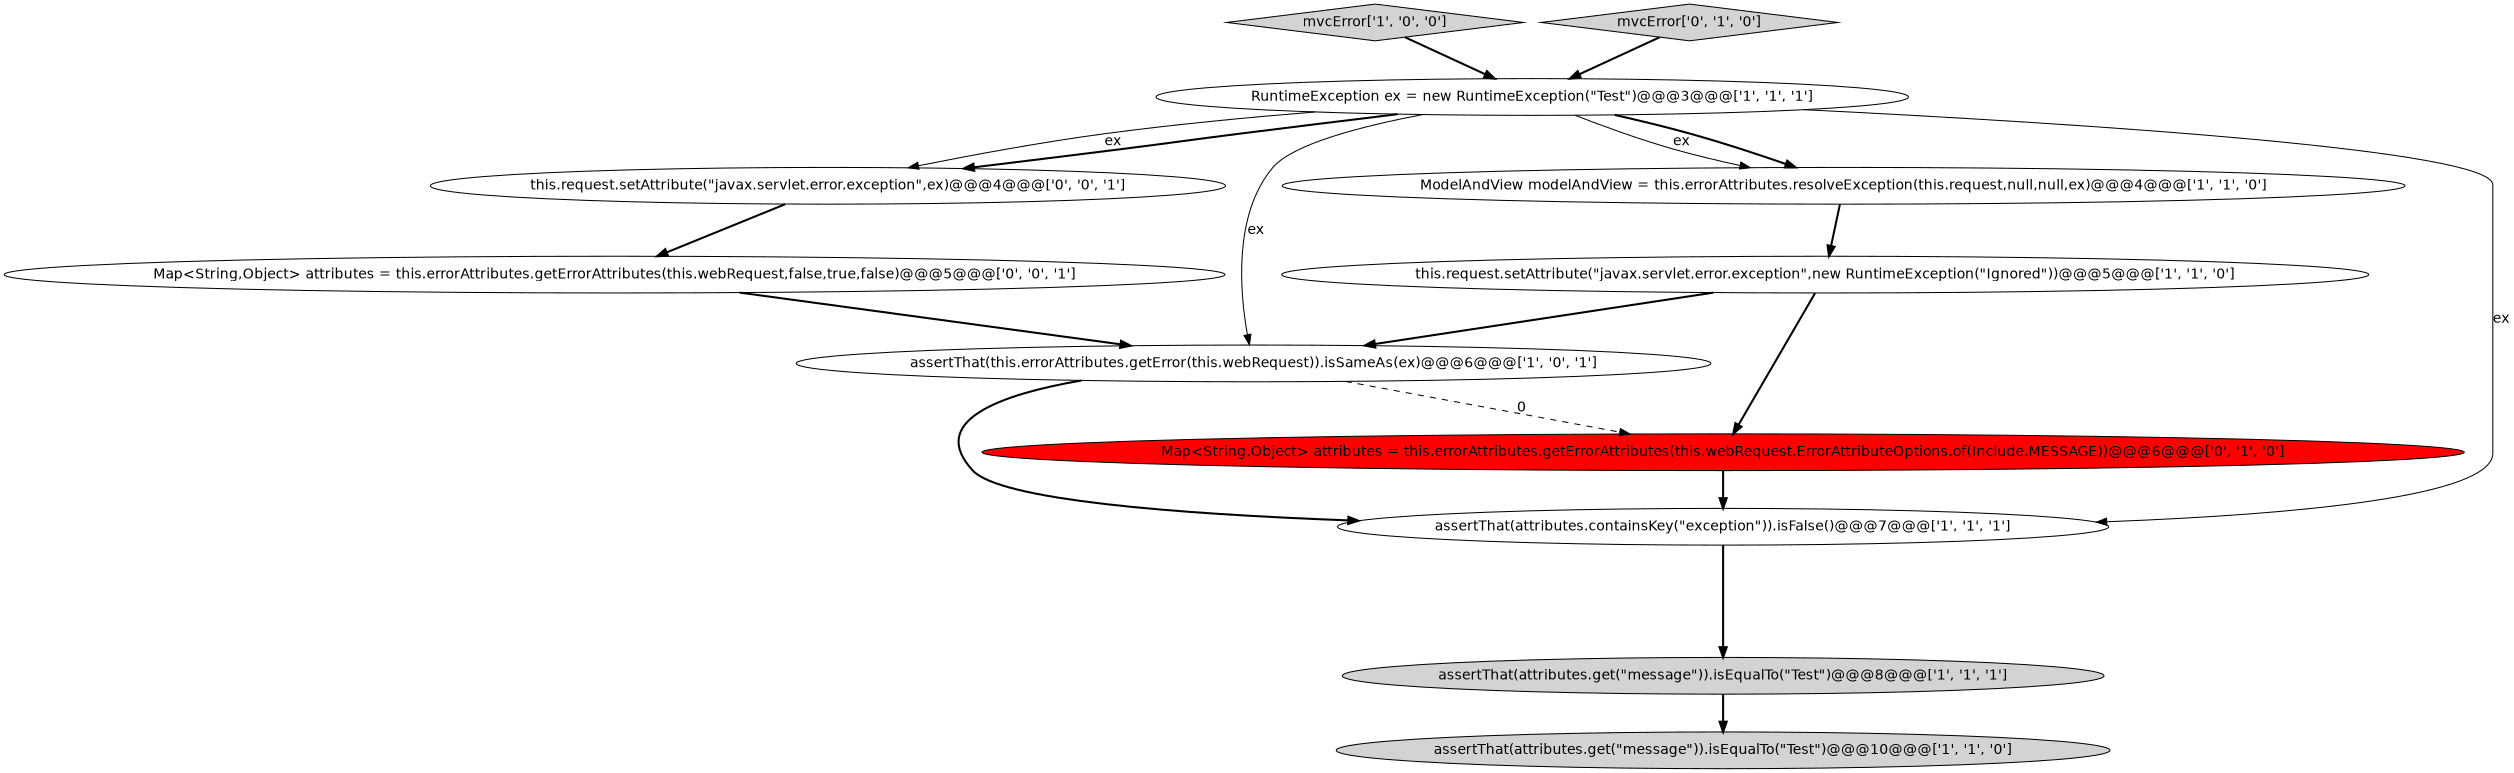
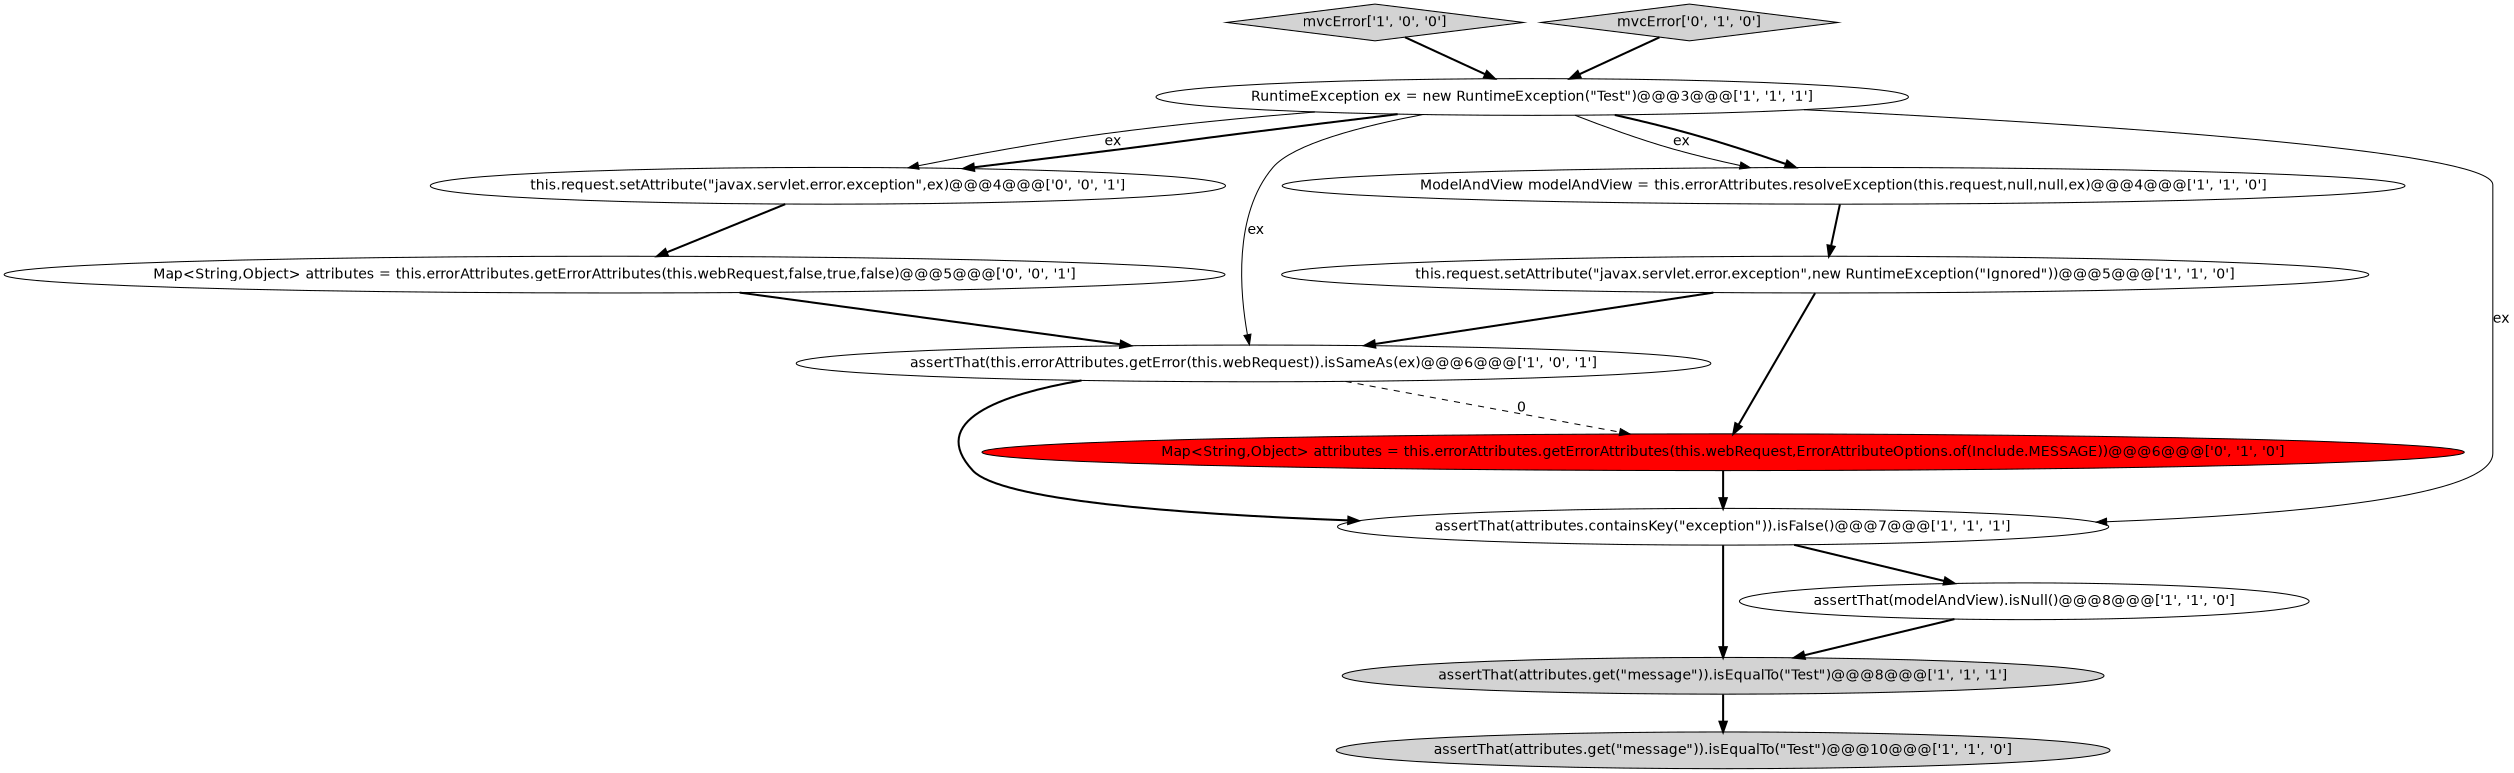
none -> (2024, 601)
